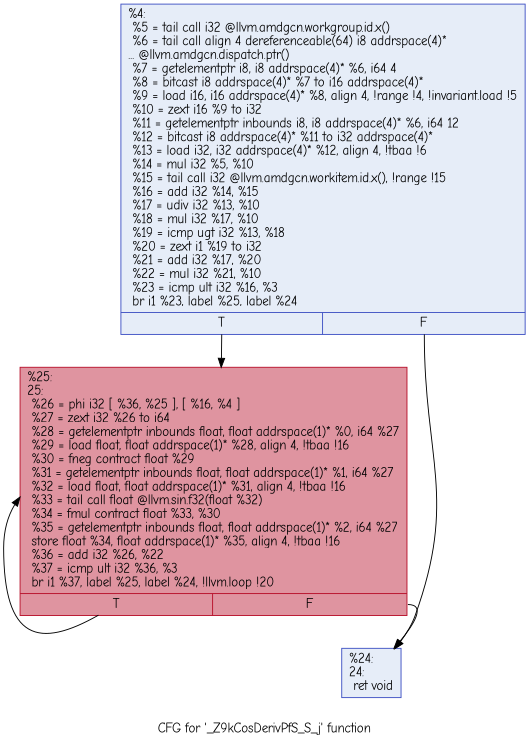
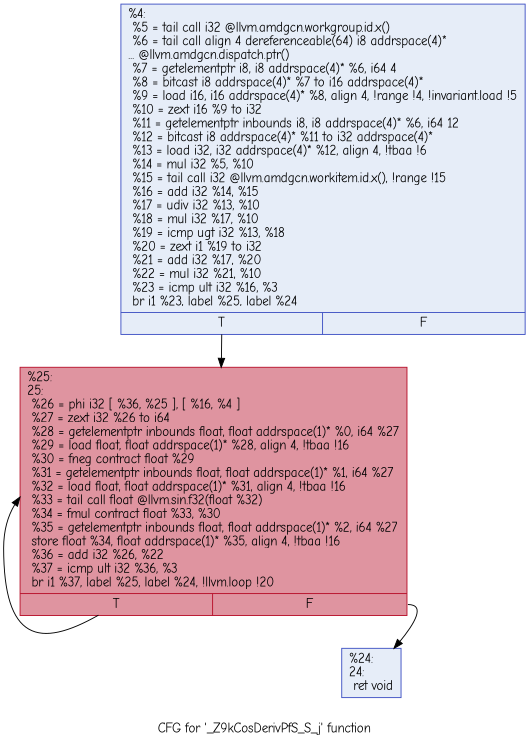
(436, 491) -> none
